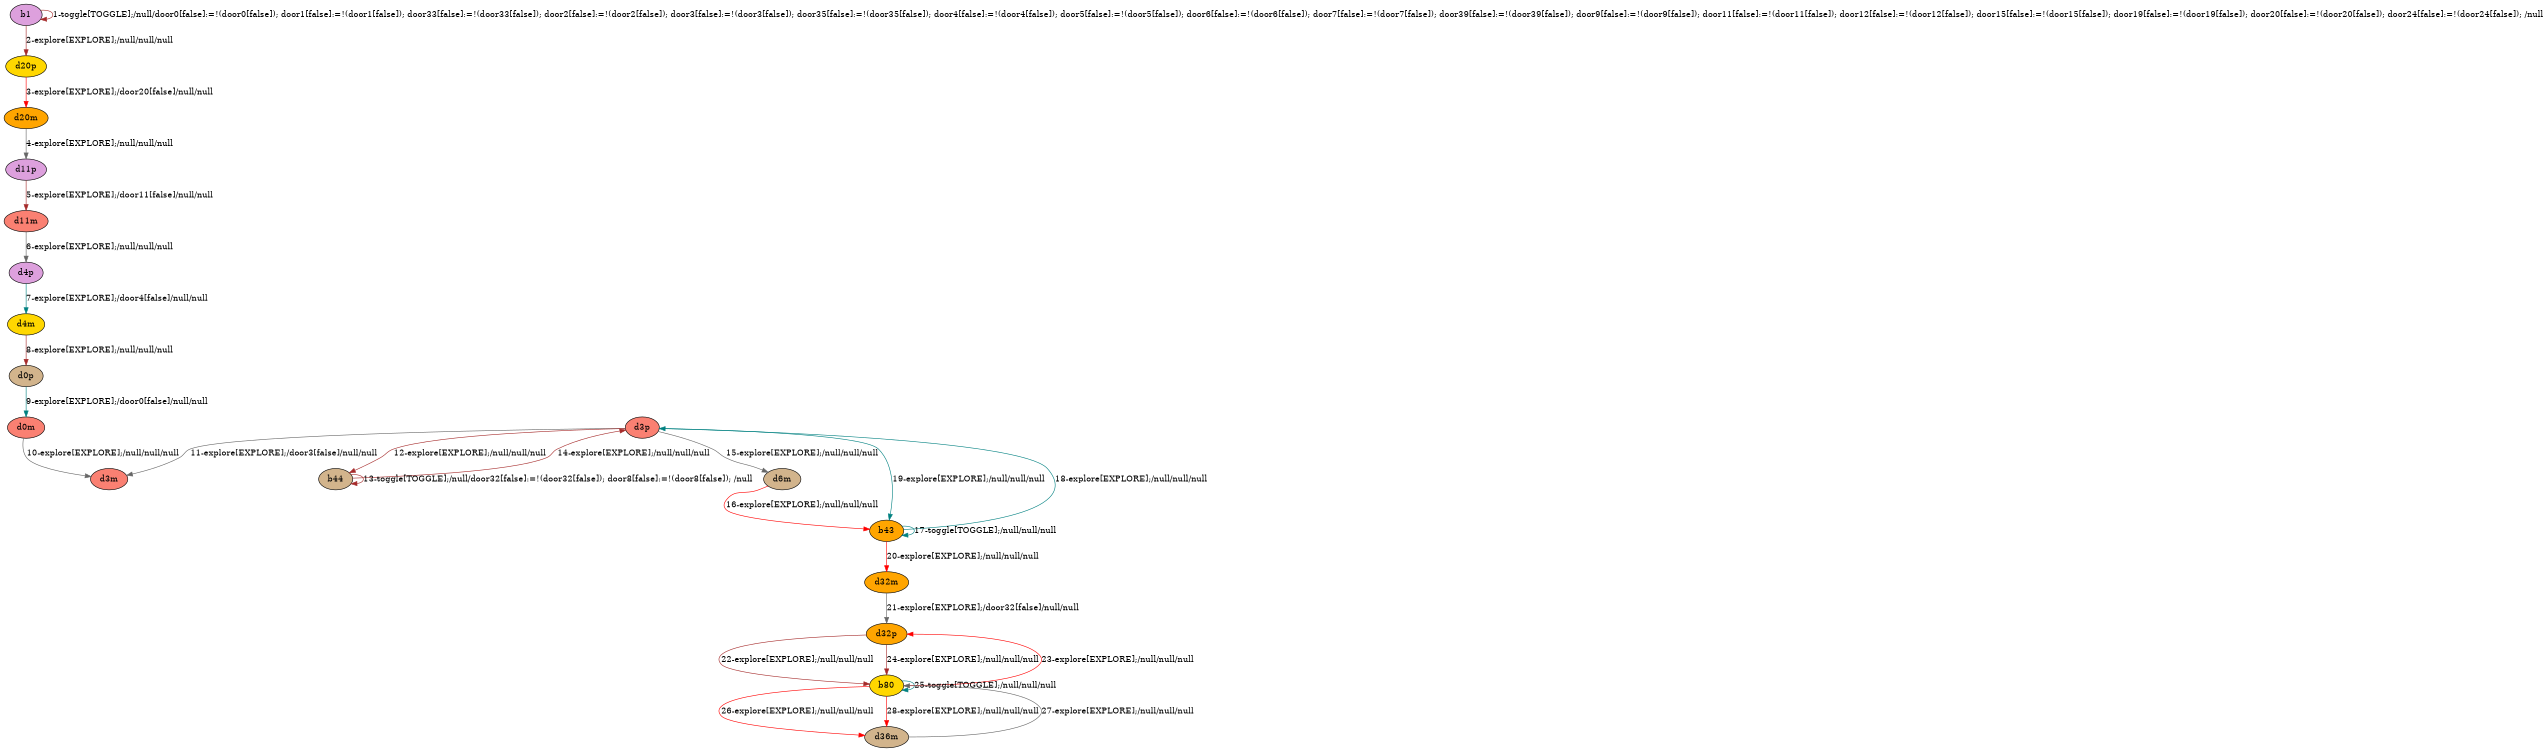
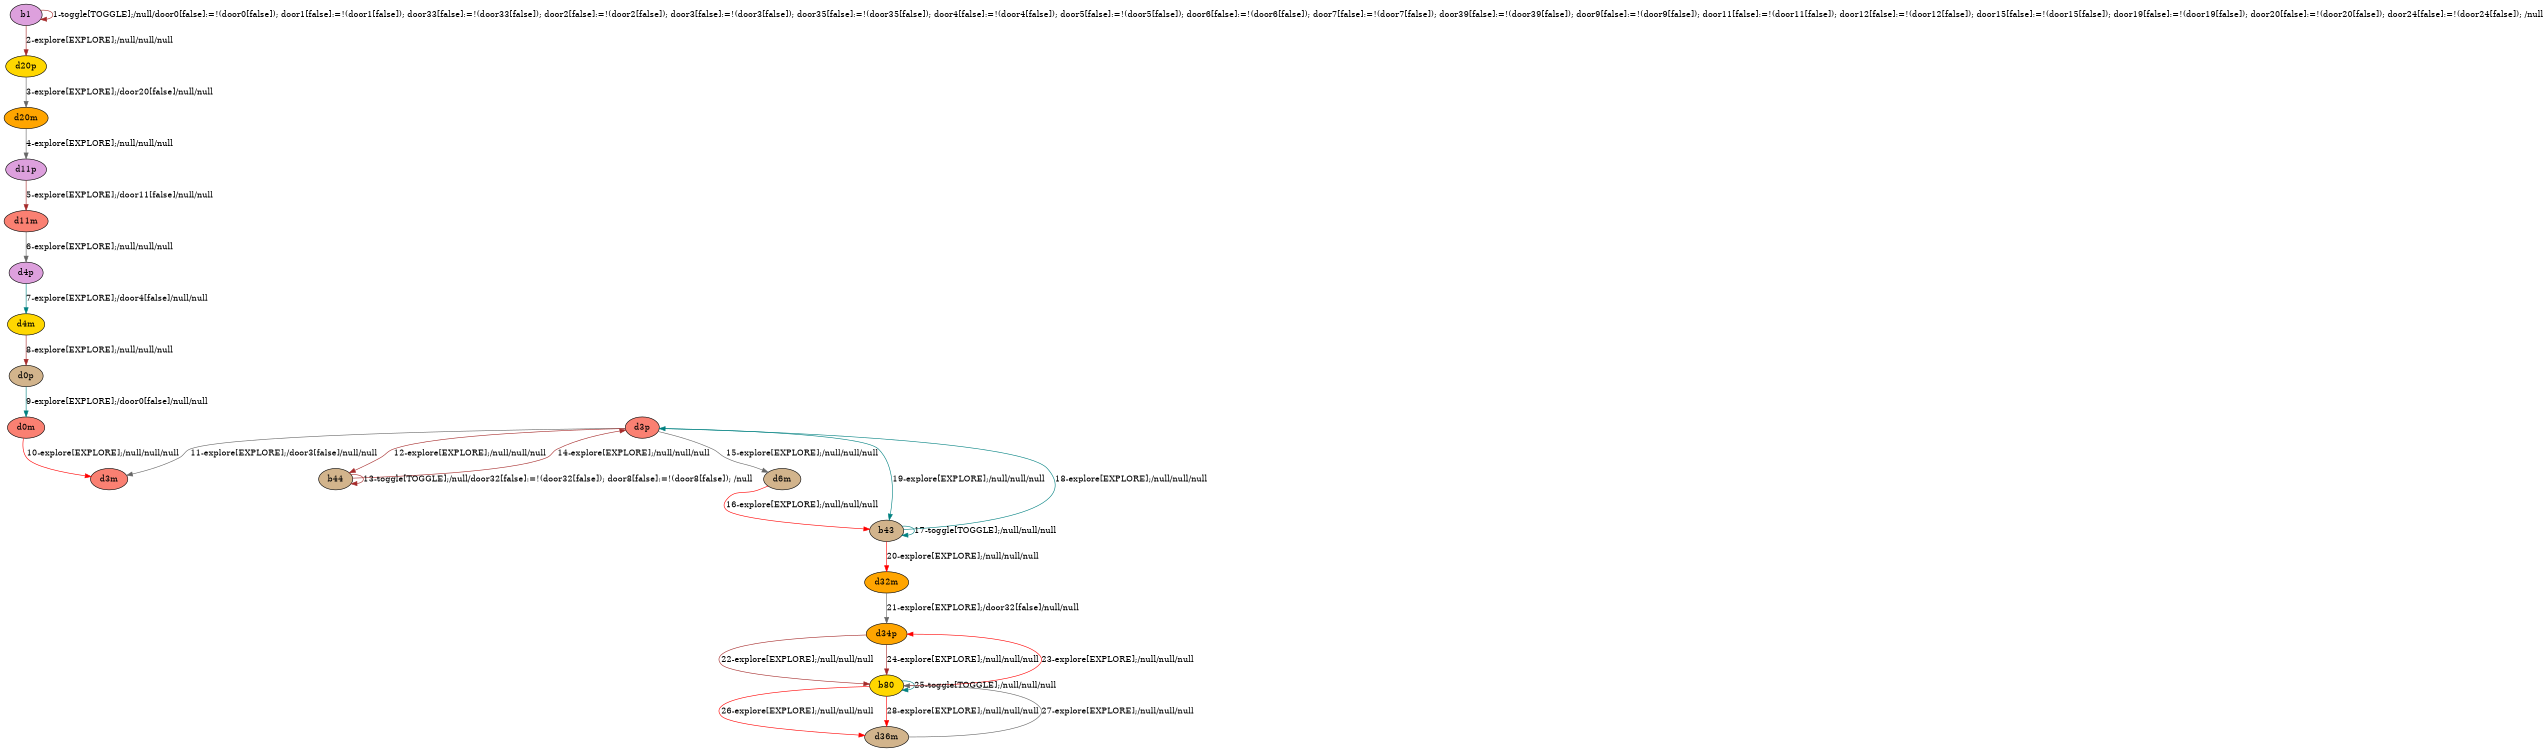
(26, 89) -> (26, 89)
(45, 467) -> (45, 467)
(887, 531) -> (887, 531)
(887, 634) -> (887, 634)
